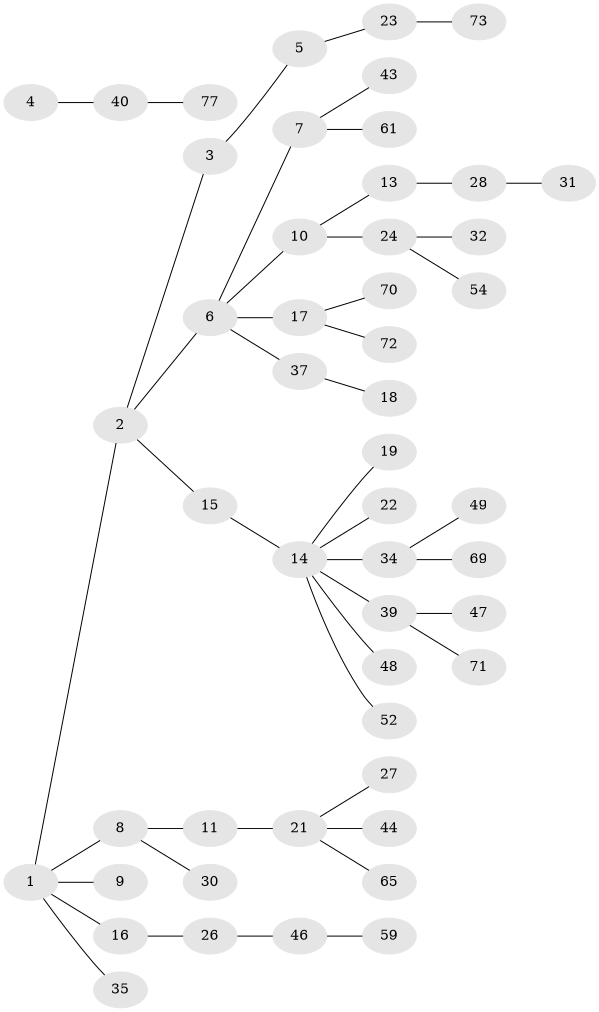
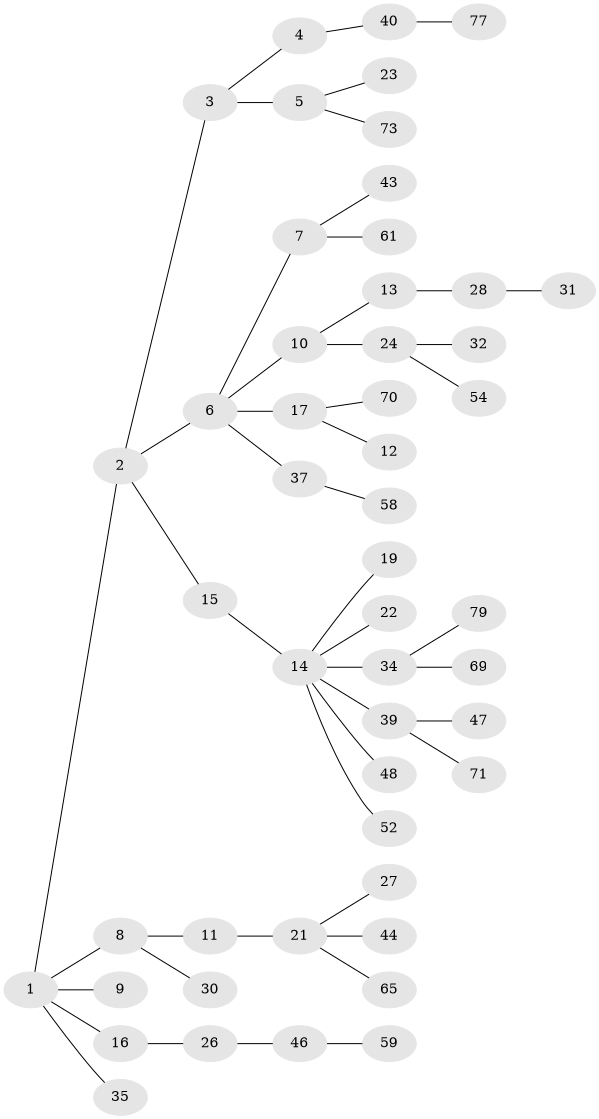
(434, 22) -> (345, 116)
none -> (255, 69)
(389, 345) -> (389, 452)
(389, 398) -> (389, 506)
(479, 506) -> (479, 613)
